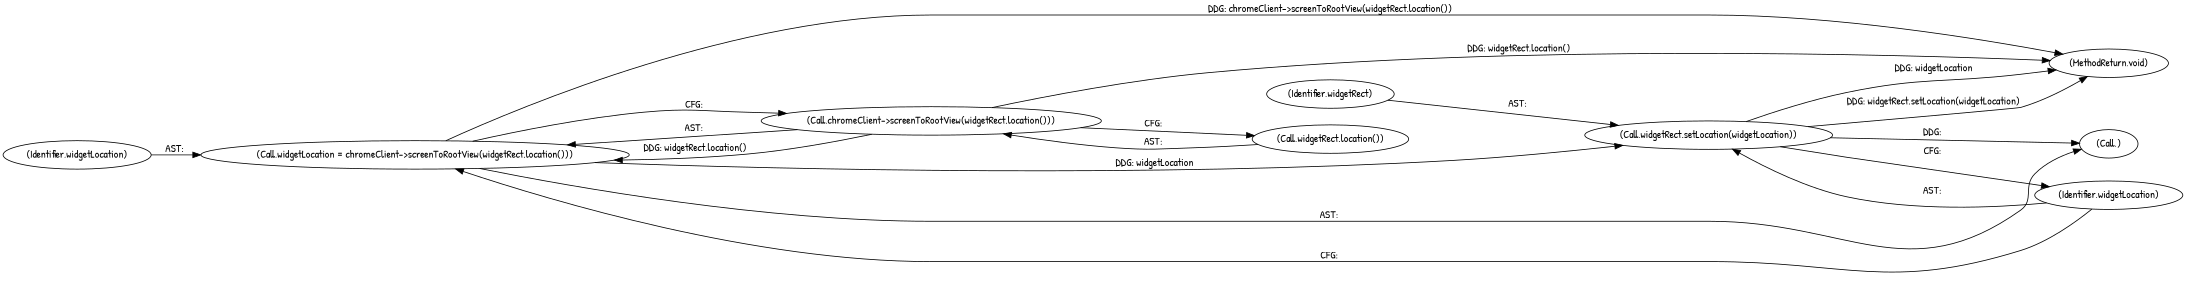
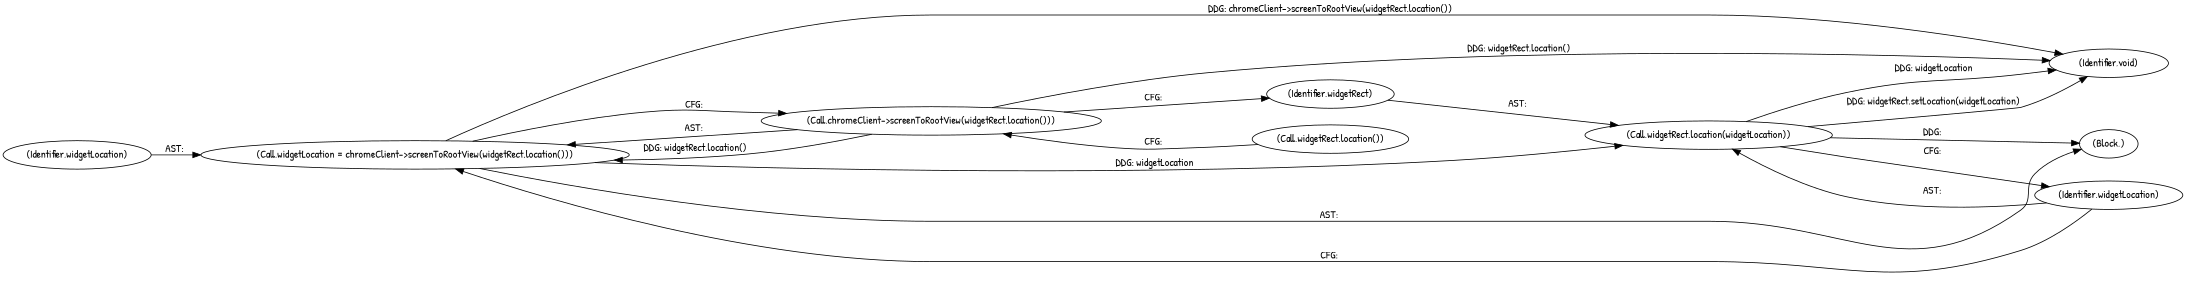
(2109, 63) -> (2109, 63)
(1163, 131) -> (1163, 105)
(1709, 135) -> (1709, 135)
(1155, 142) -> (1155, 142)
(2109, 144) -> (2109, 144)
